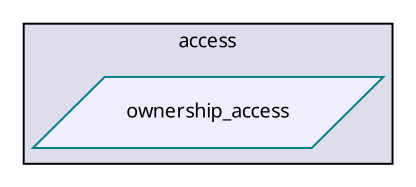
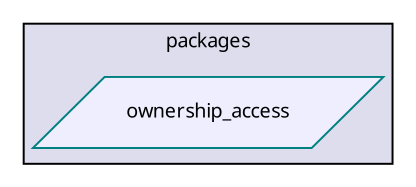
(208, 42) -> (208, 42)
